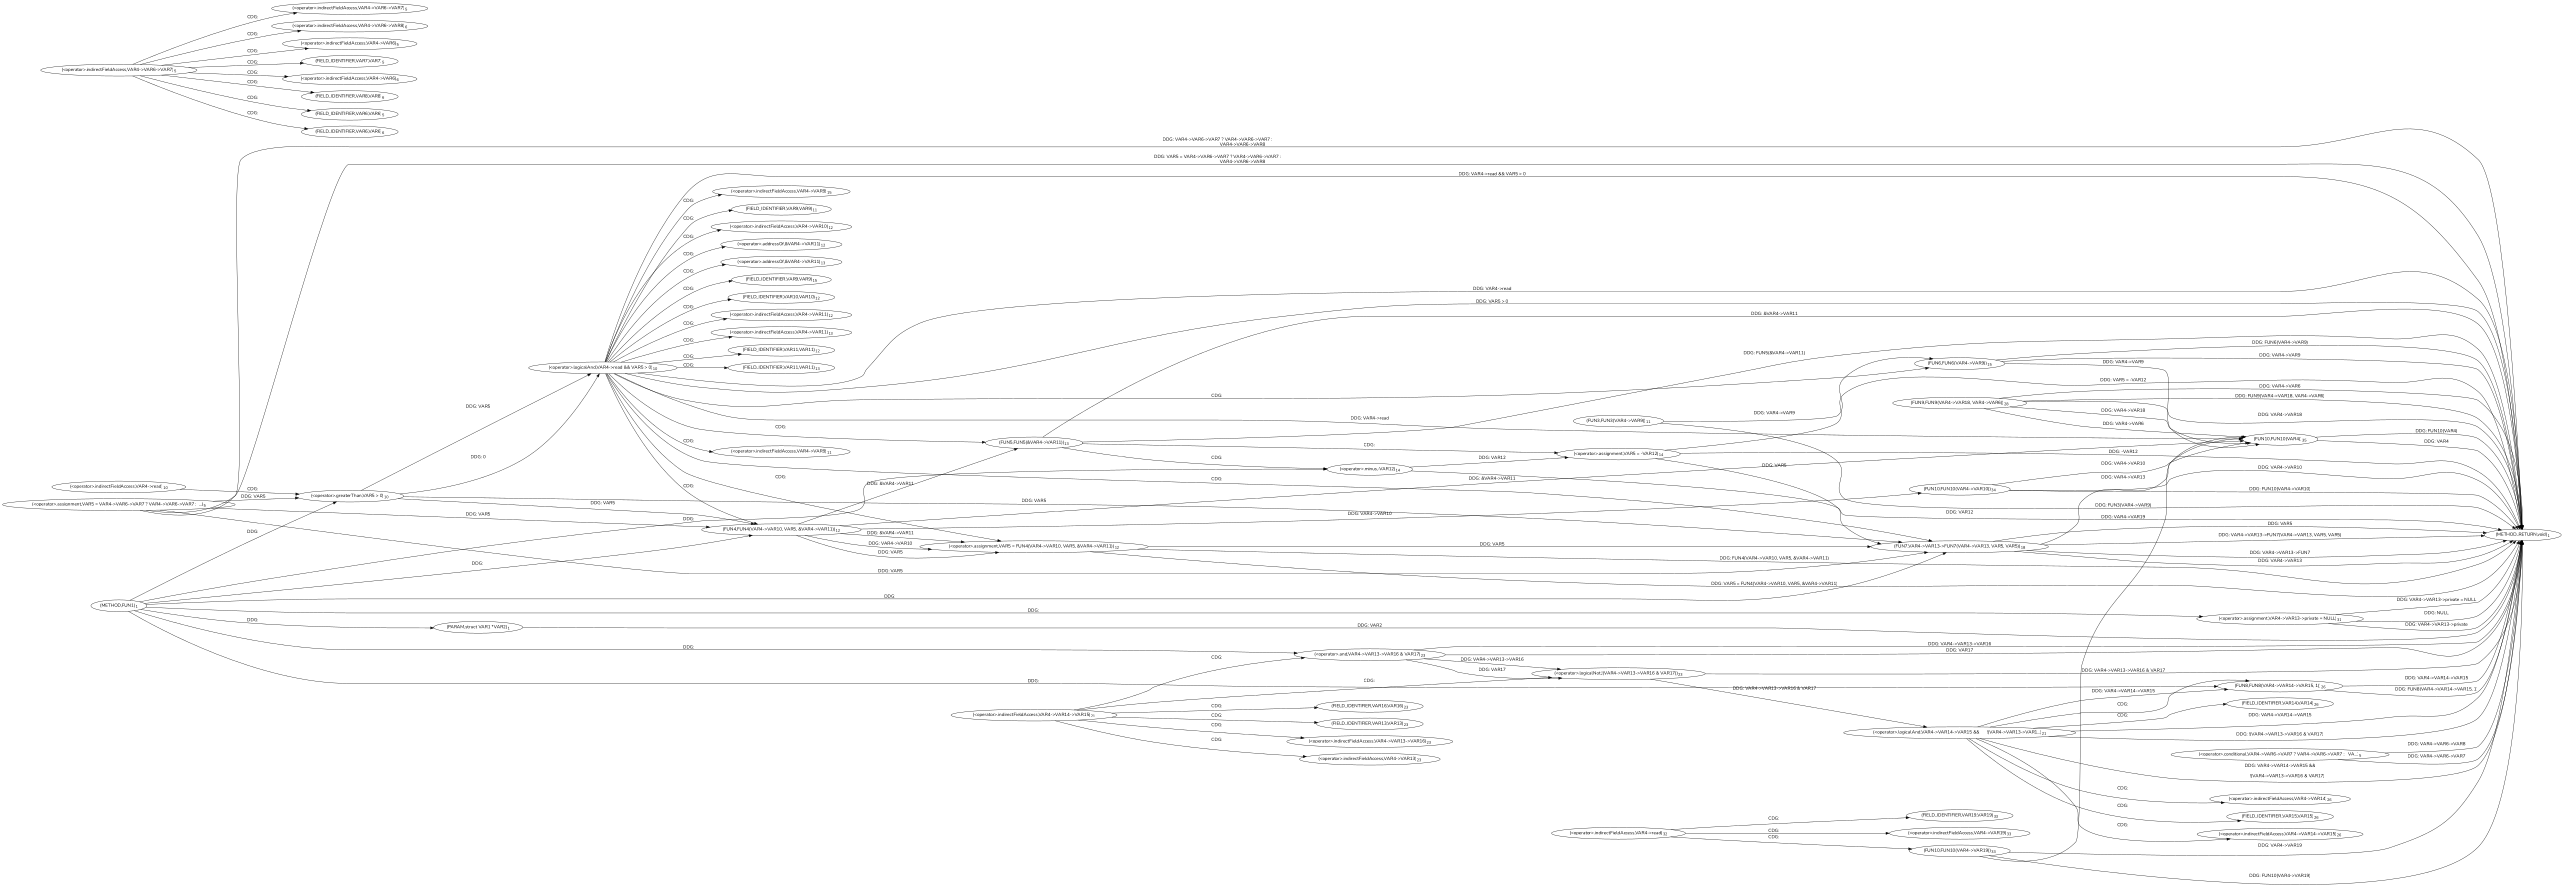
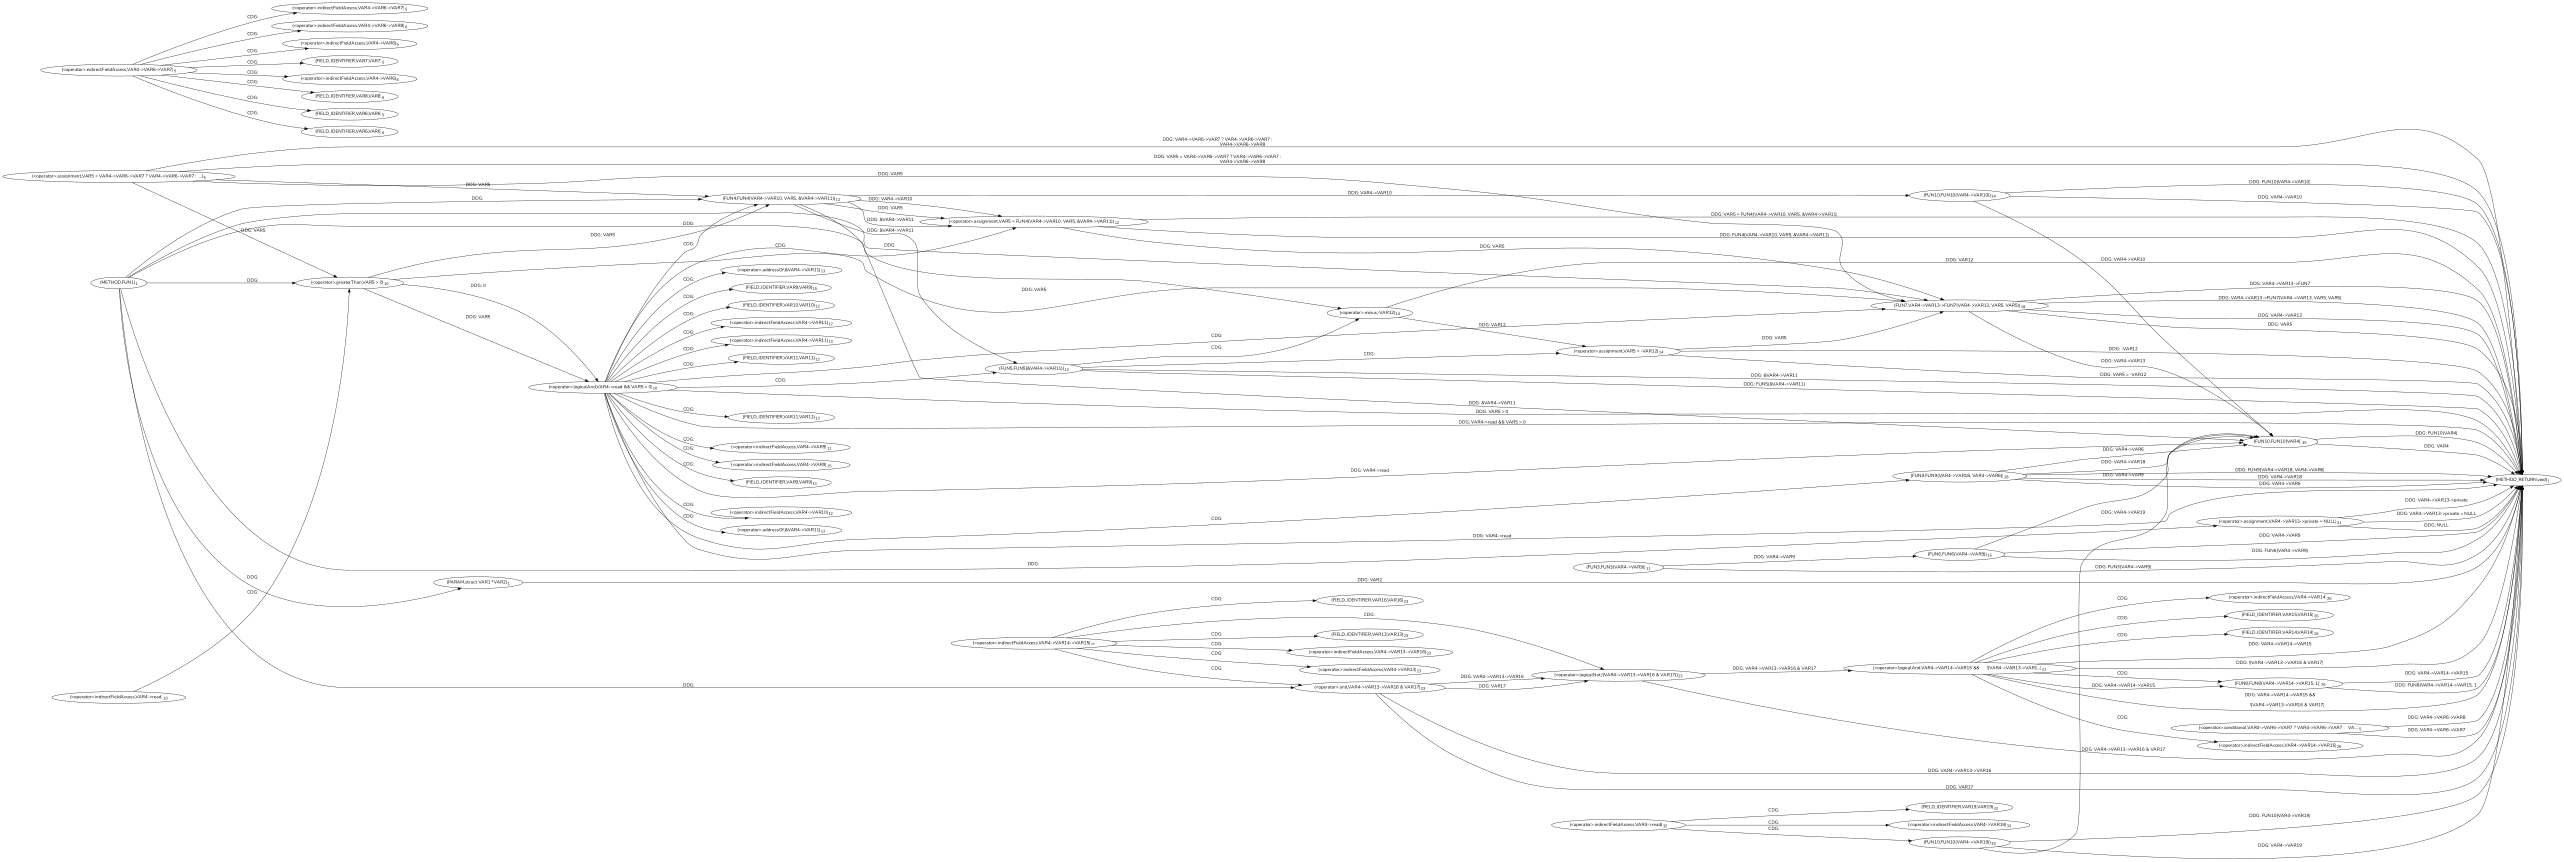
(1267, 398) -> (1212, 525)
(1112, 684) -> none
